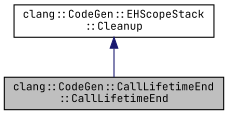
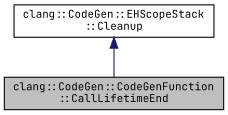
(114, 93) -> (114, 93)
